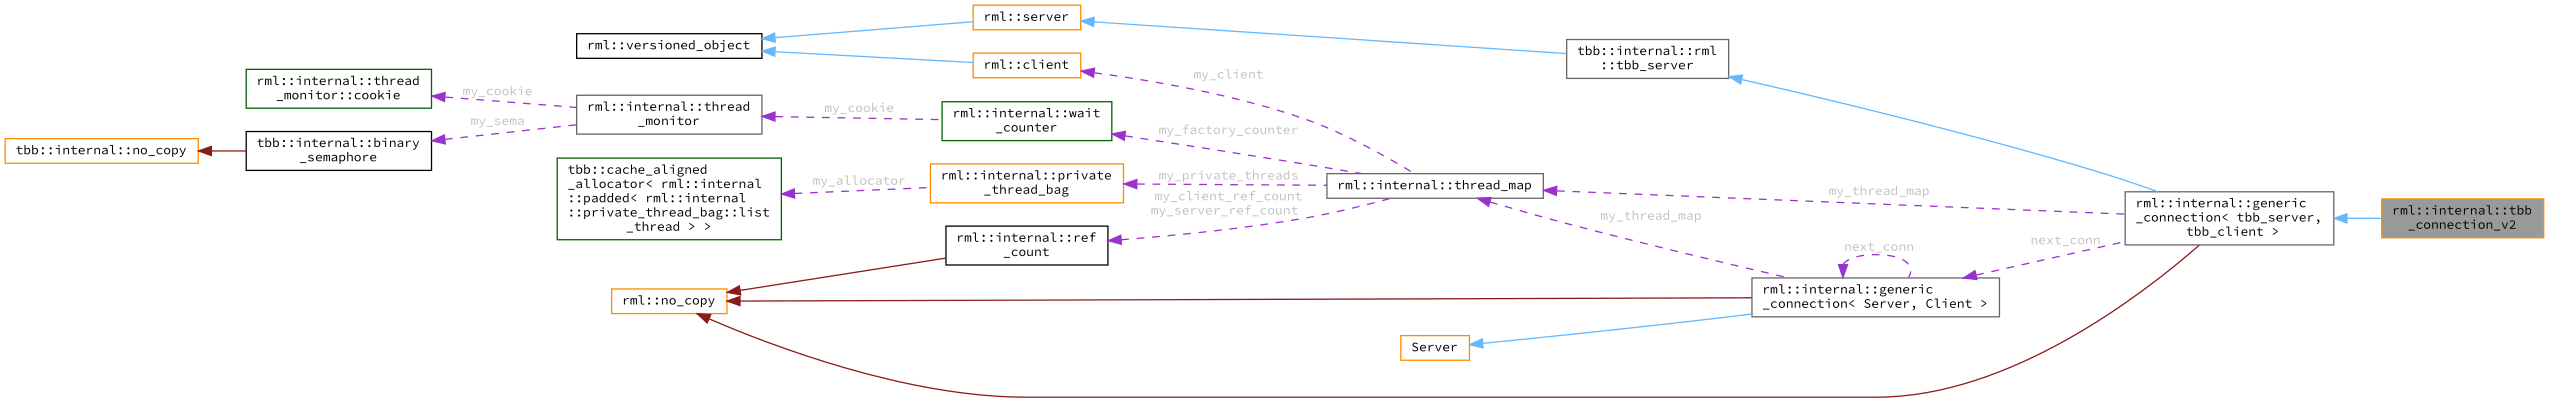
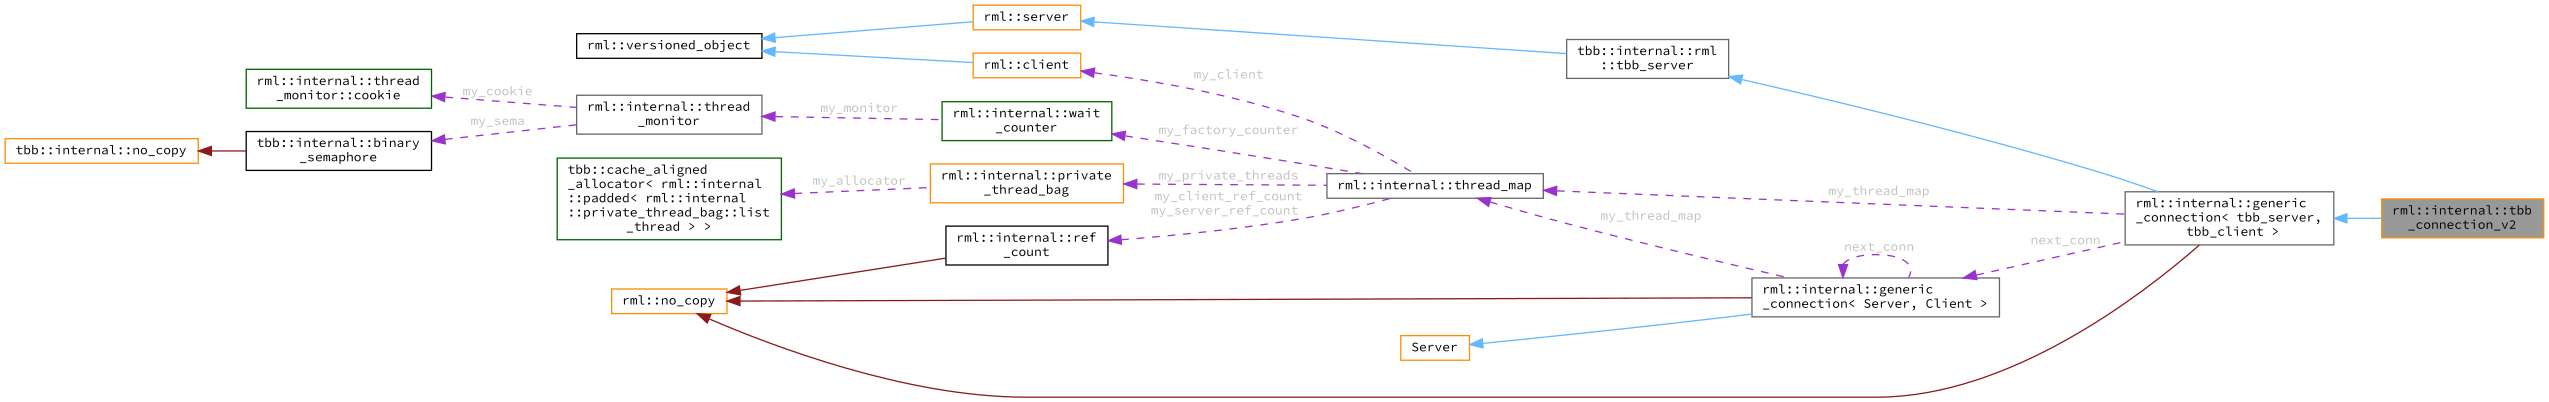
(856, 109) -> (856, 109)
